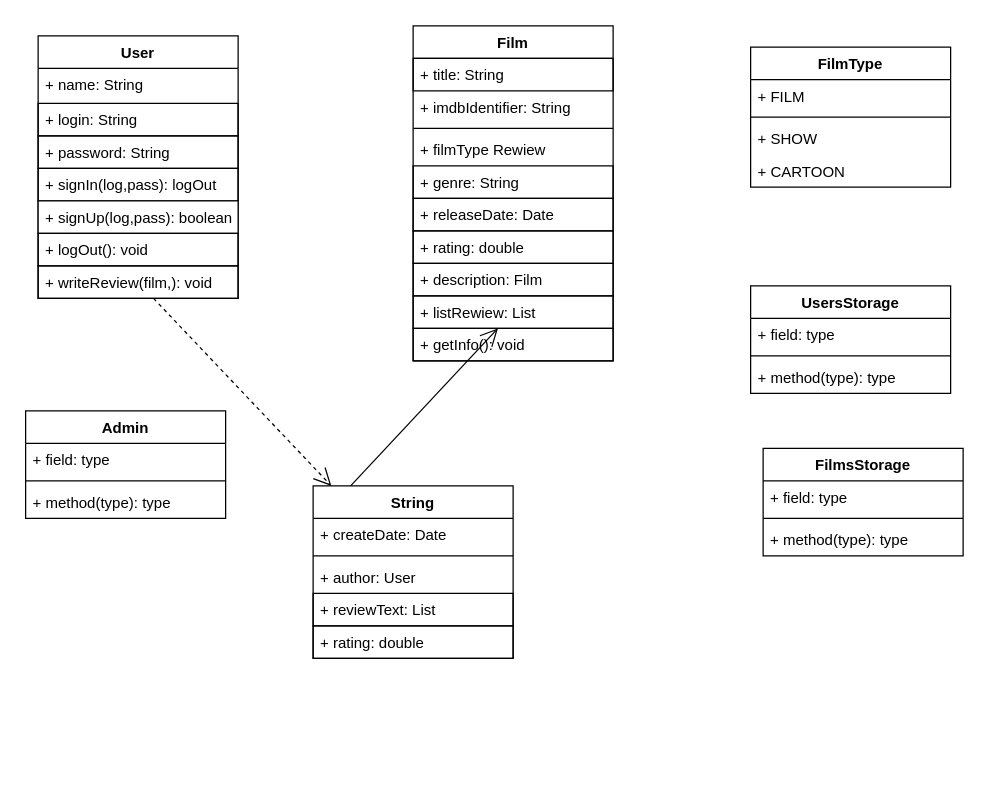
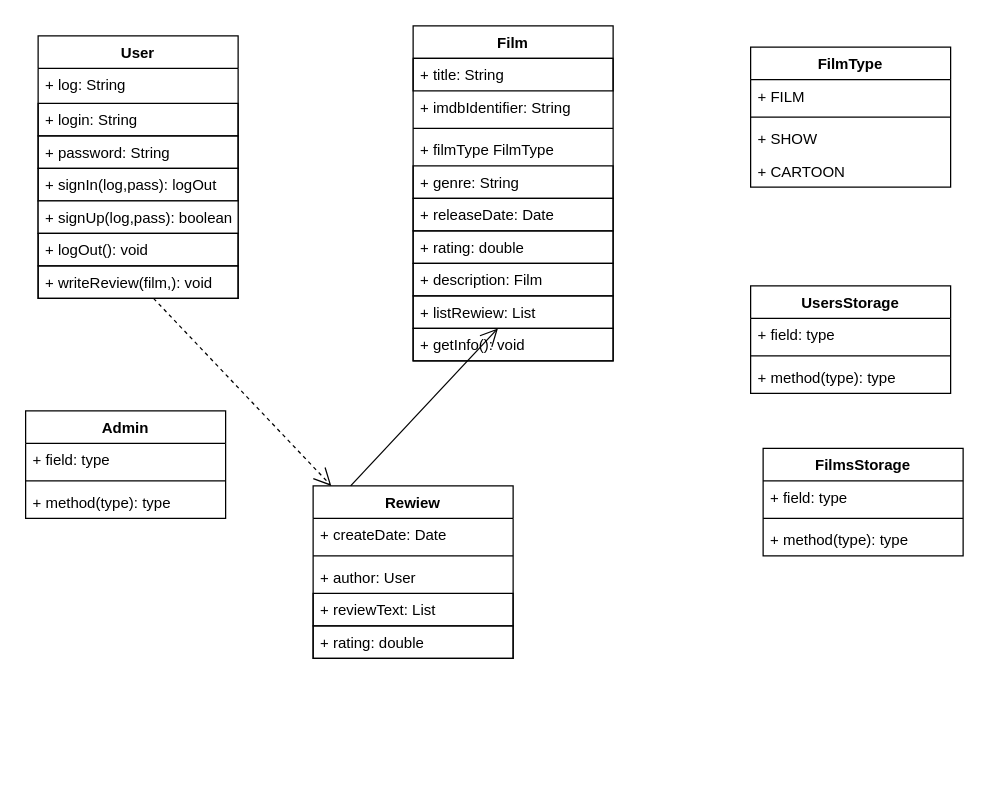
(96, 85) -> (90, 85)
(484, 150) -> (490, 150)
(413, 503) -> (413, 503)
